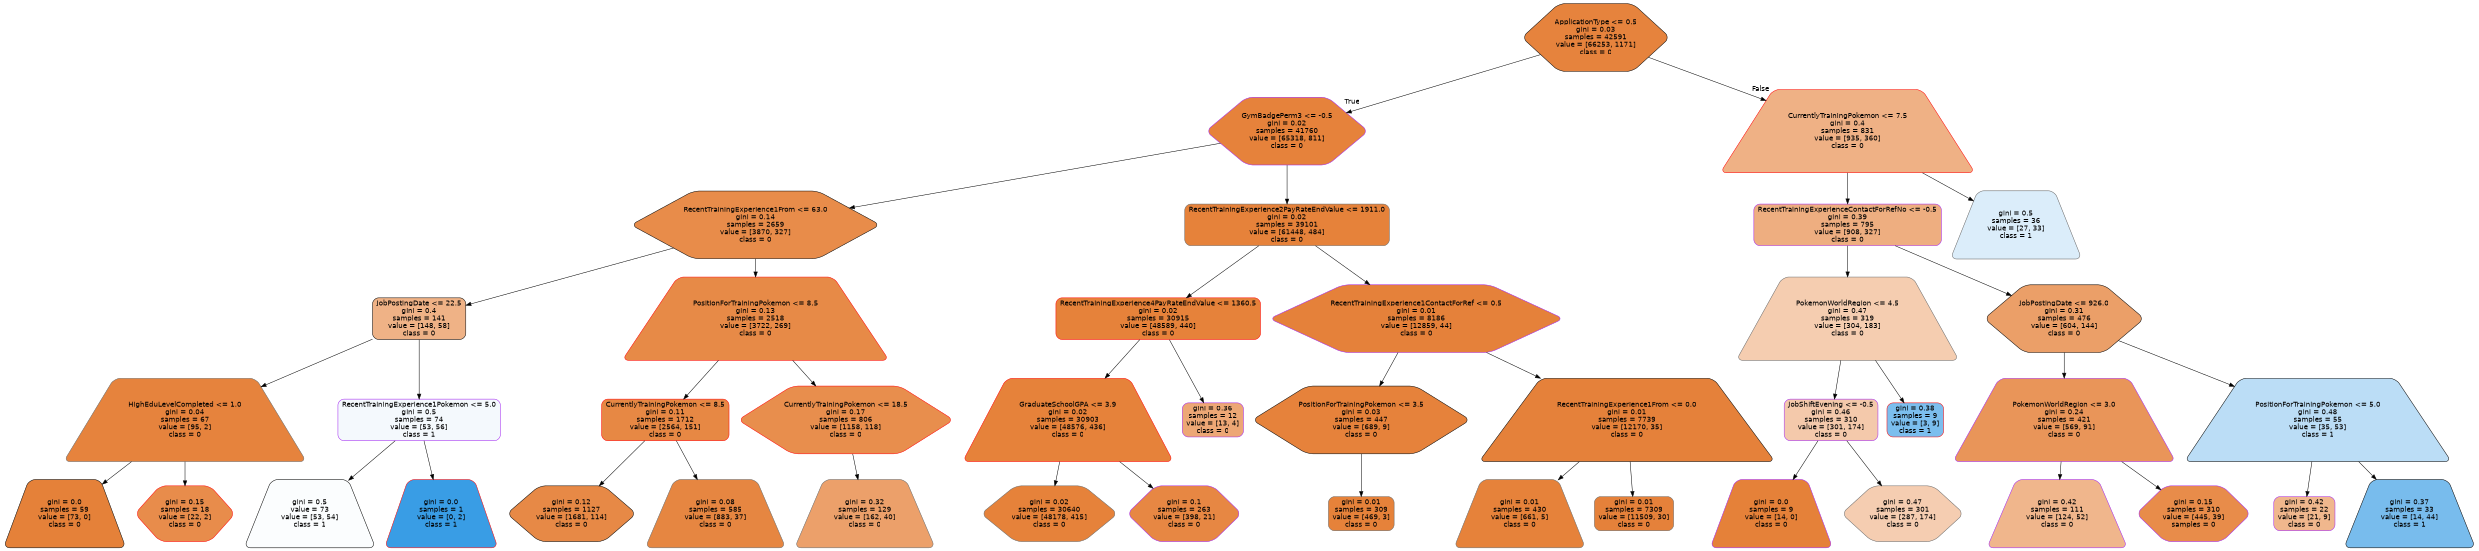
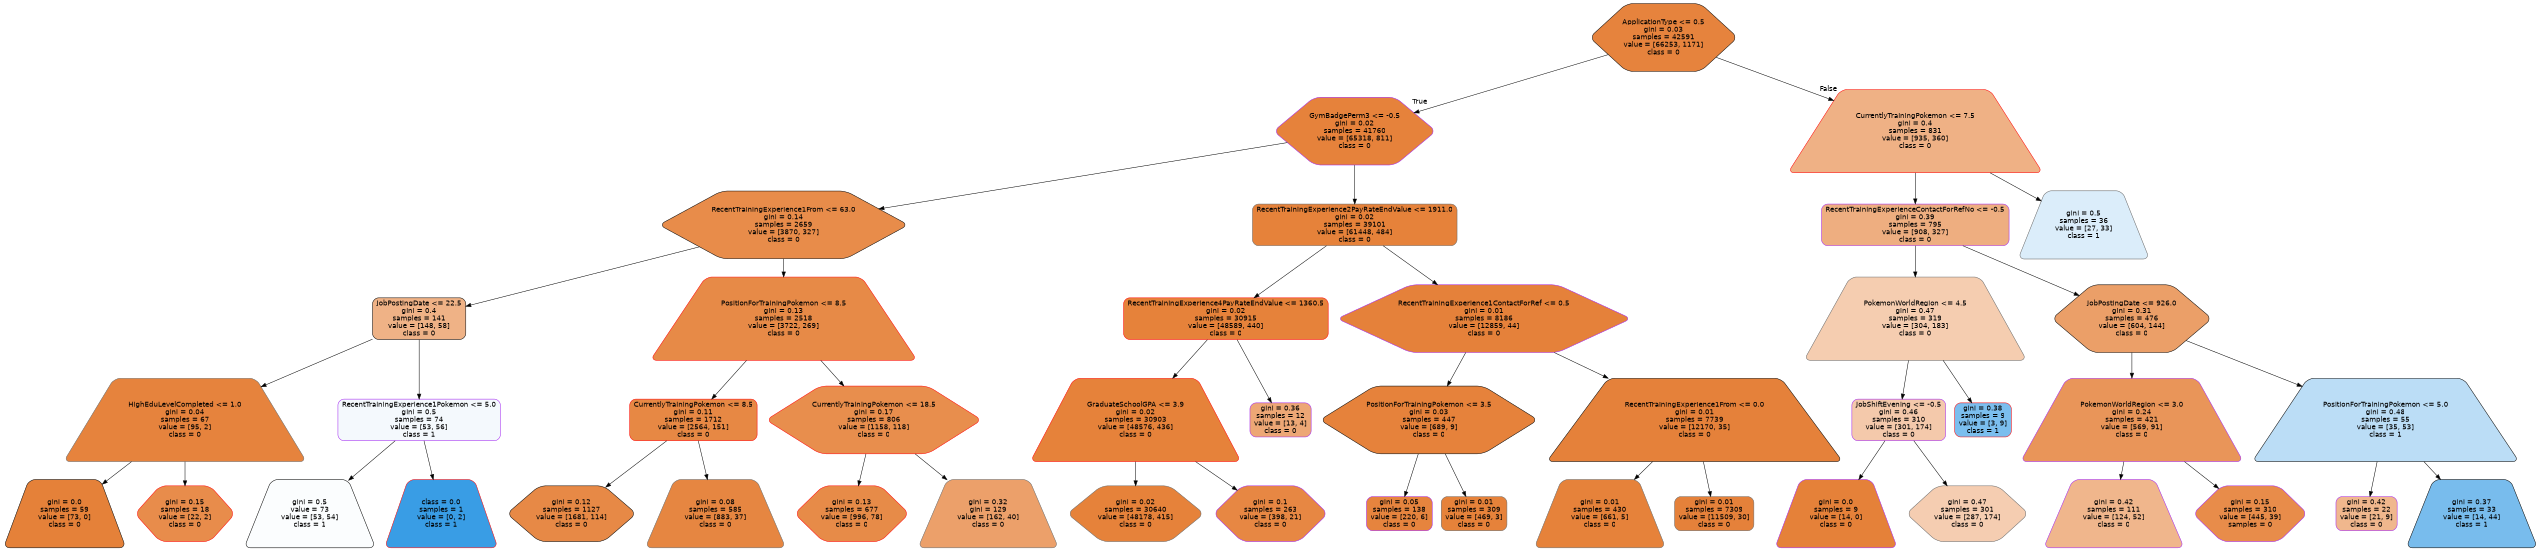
(441, 514) -> (441, 514)
none -> (852, 514)
(865, 514) -> (988, 514)
none -> (1399, 514)
